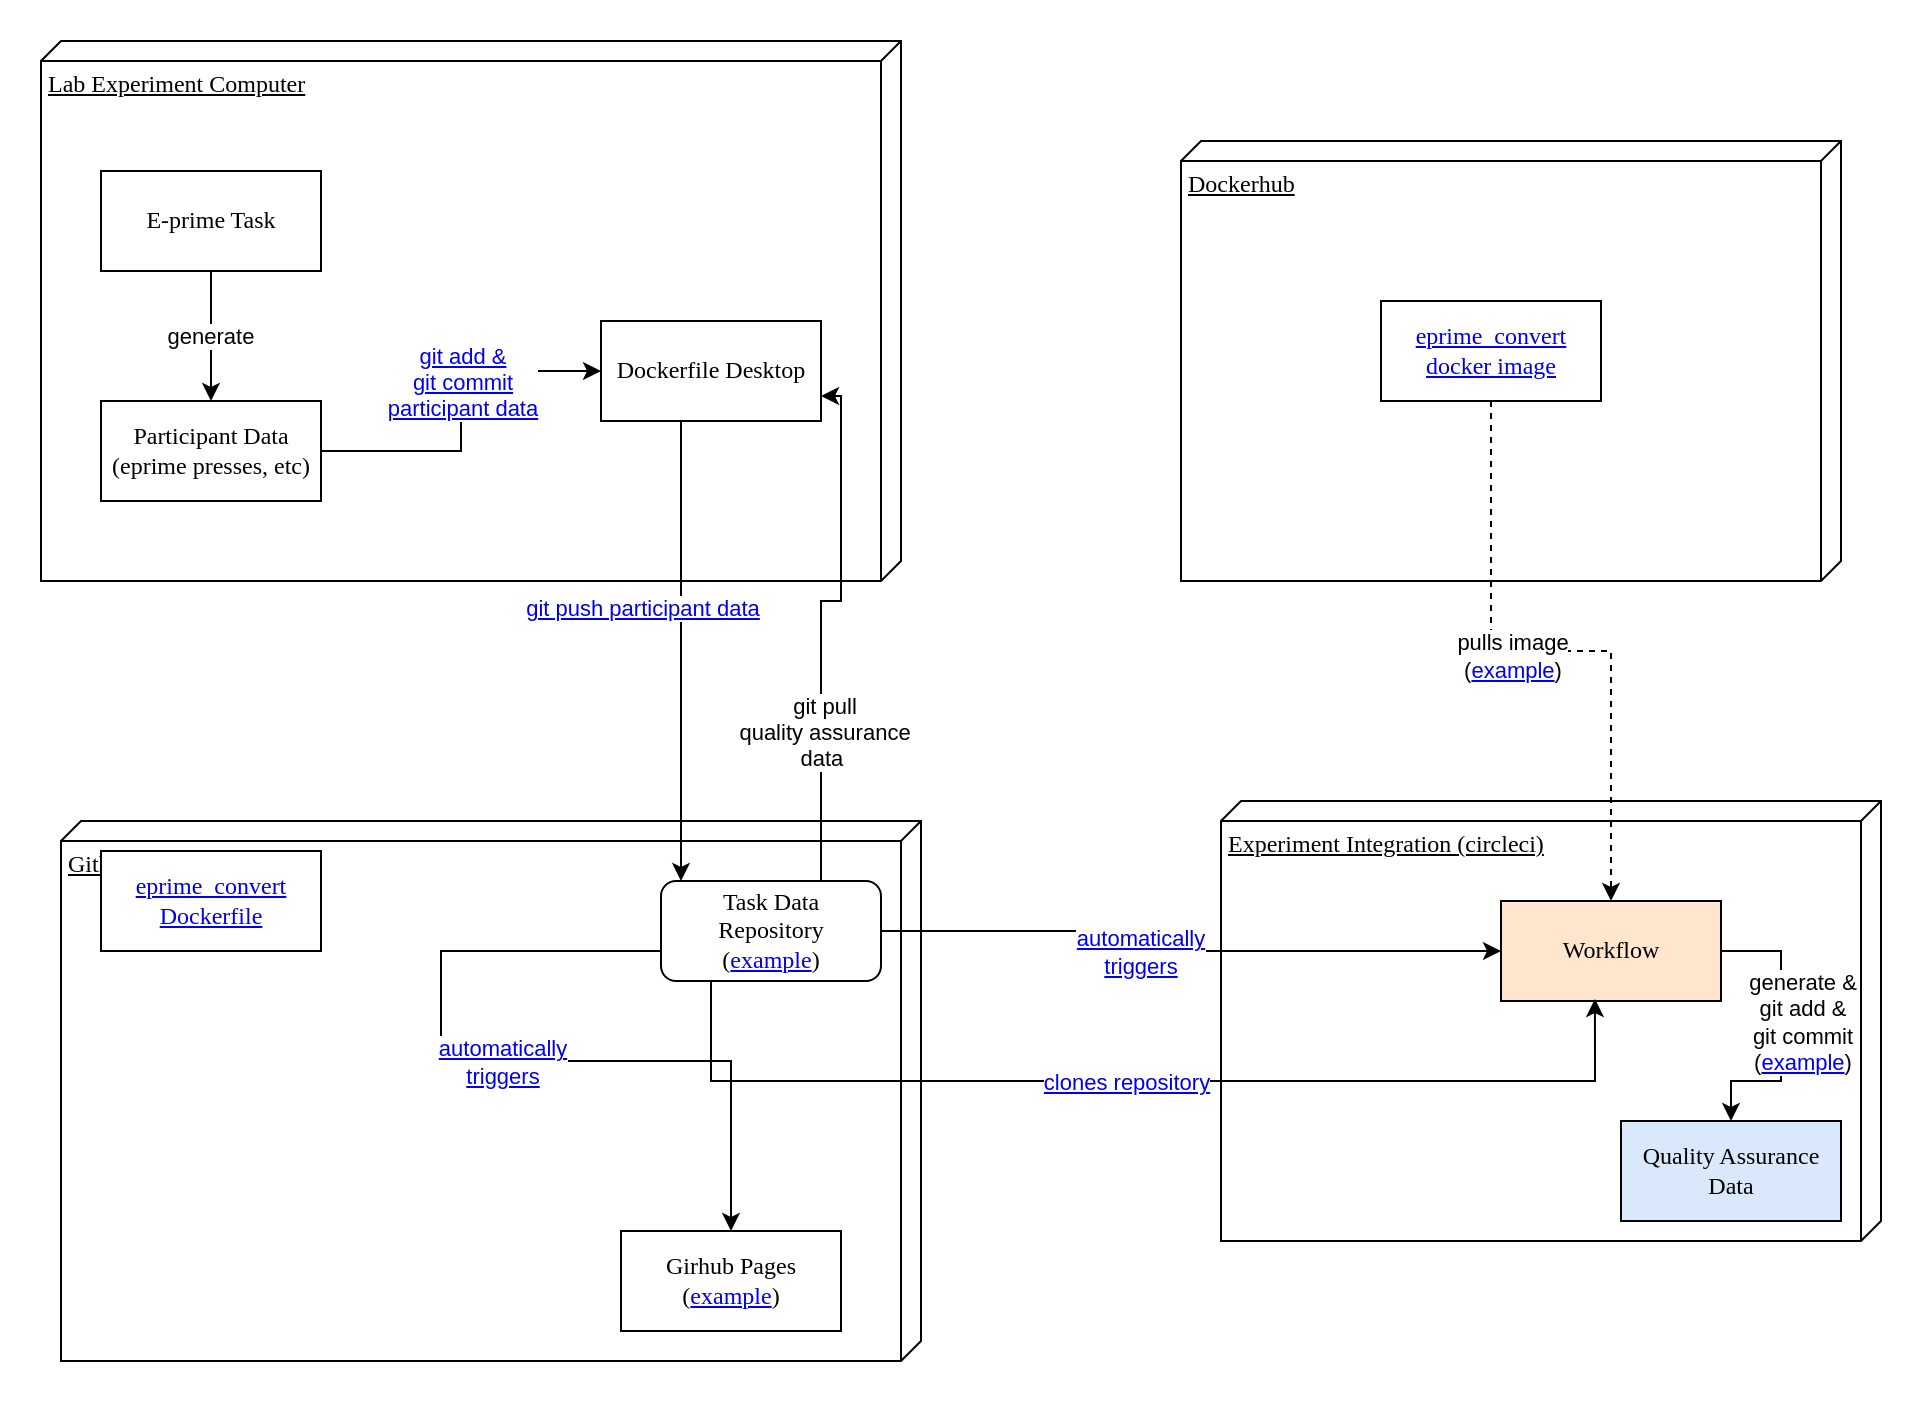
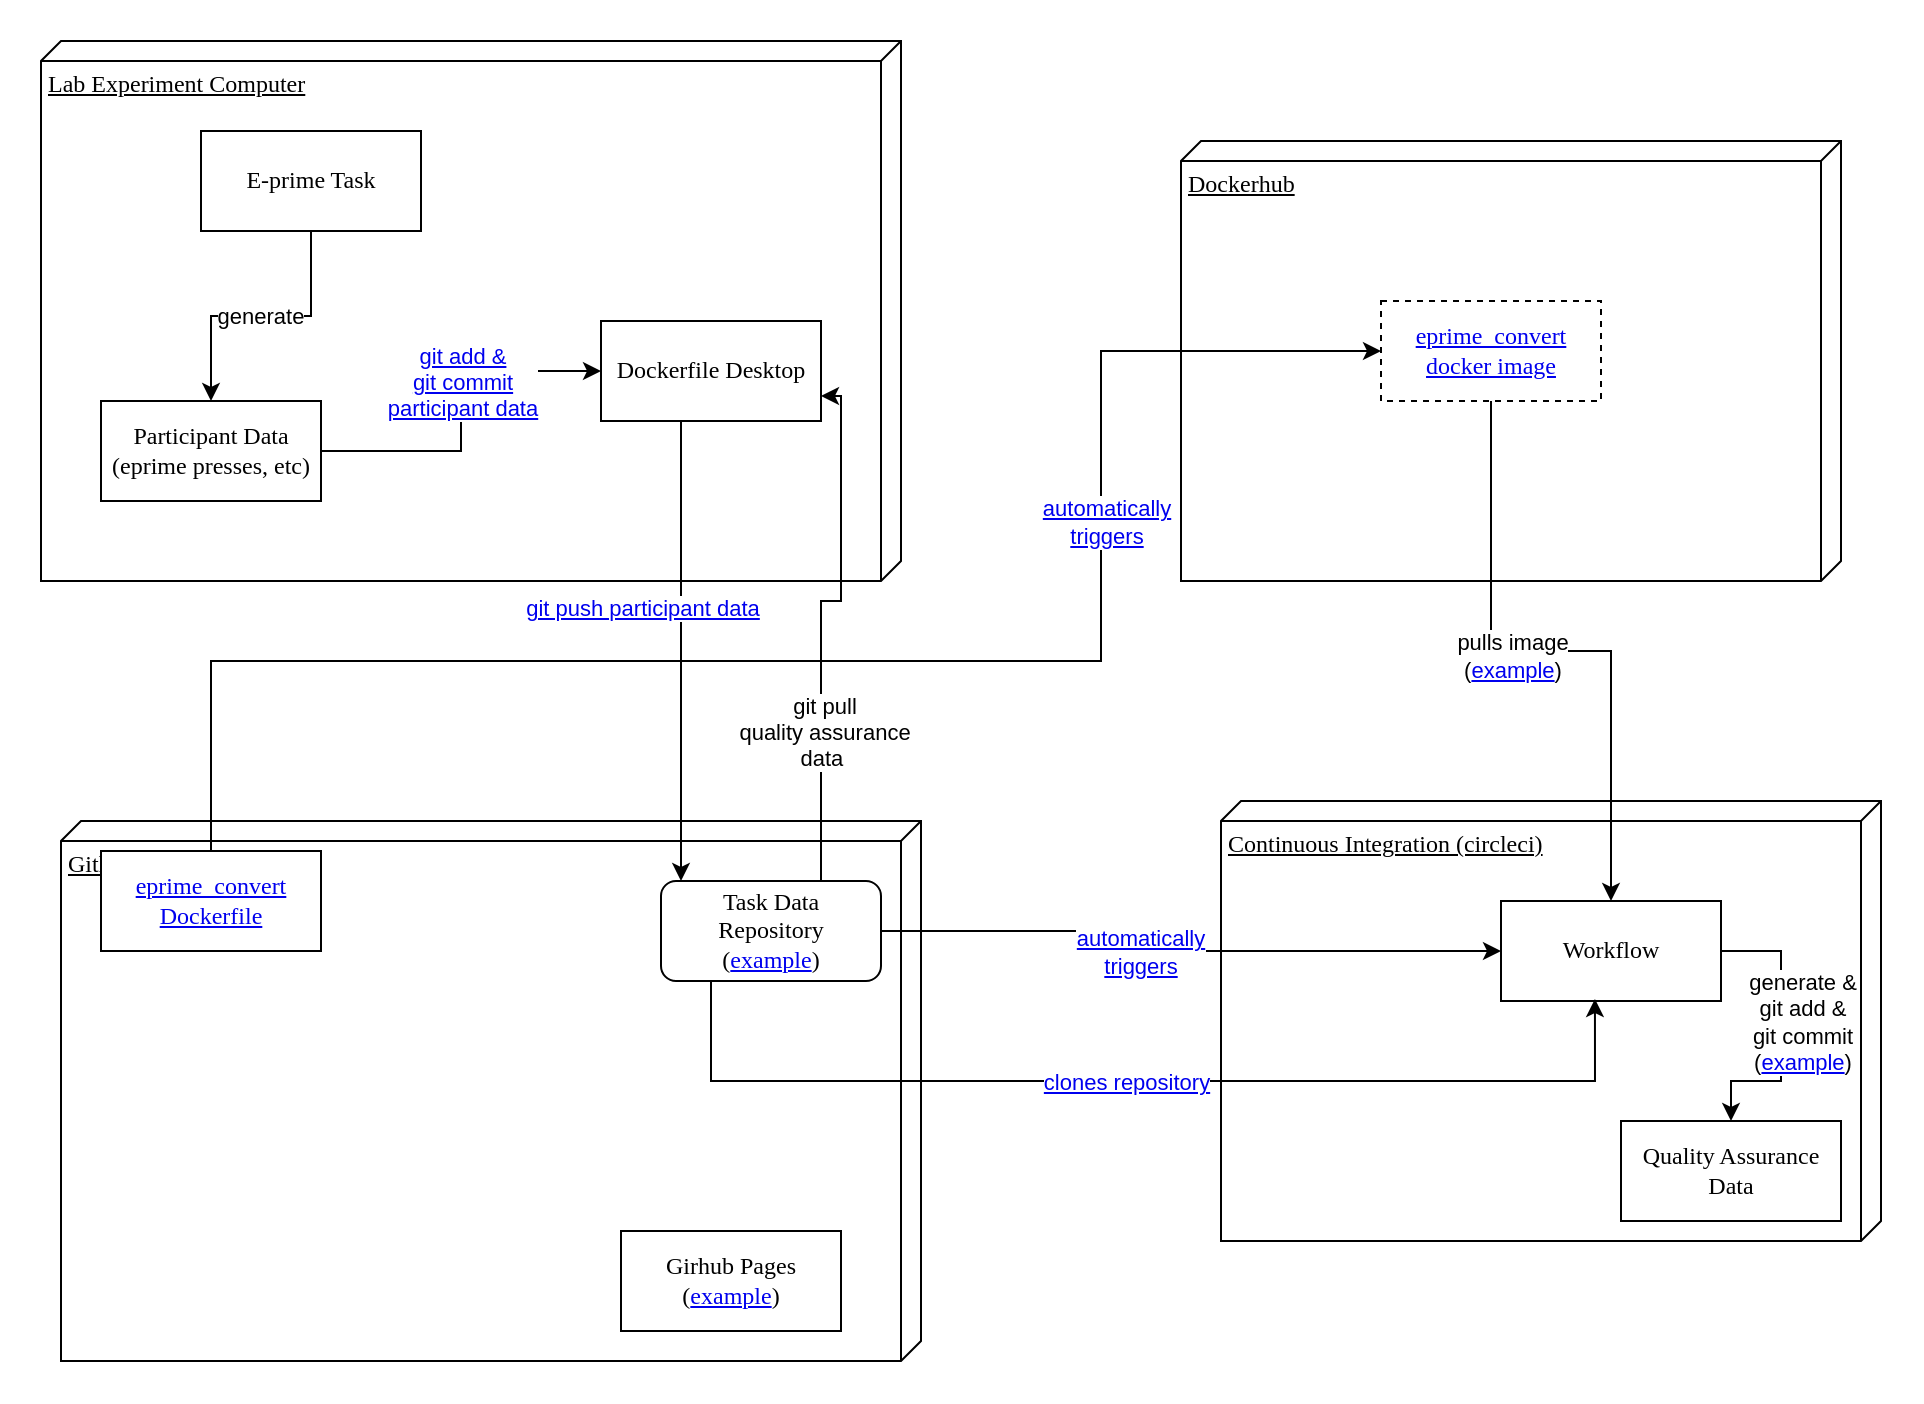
(211, 221) -> (311, 181)
(1491, 351) -> (1491, 351)
(1491, 515) -> (1491, 515)
none -> (728, 661)
(1429, 845) -> (1429, 845)
(1611, 951) -> (1611, 951)
(499, 1061) -> none
(1731, 1171) -> (1731, 1171)
